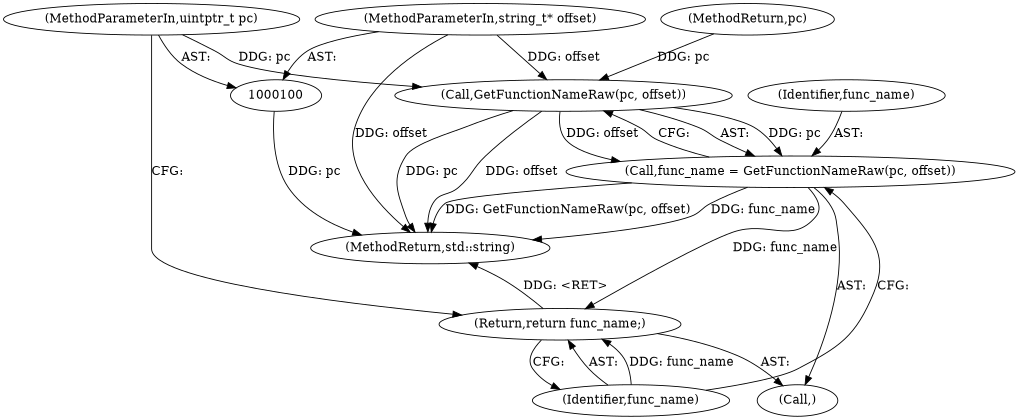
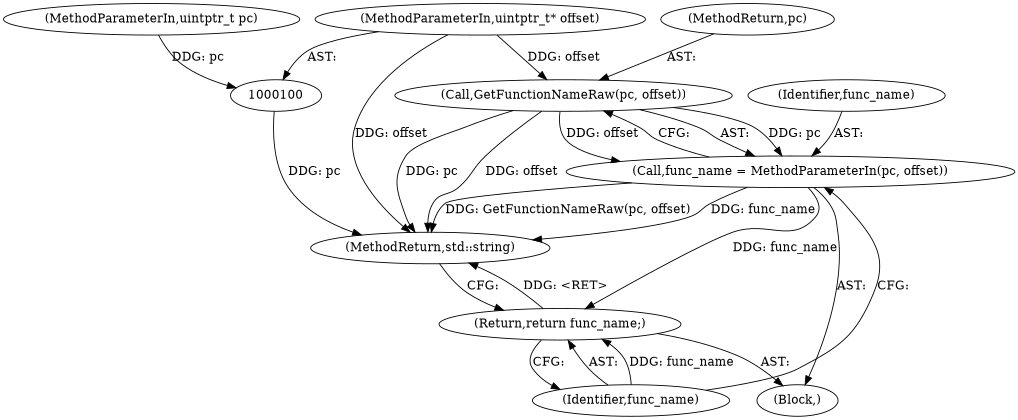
(480, 19) -> (480, 19)
(198, 57) -> (198, 57)
(684, 57) -> (684, 57)
(294, 75) -> none
(791, 172) -> (791, 172)
(193, 274) -> (464, 290)
(798, 401) -> (798, 401)
